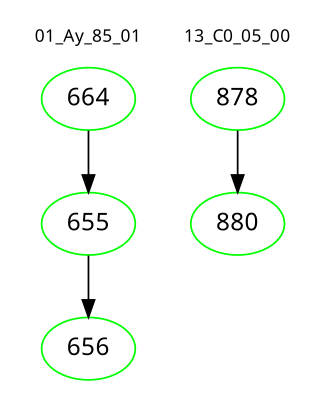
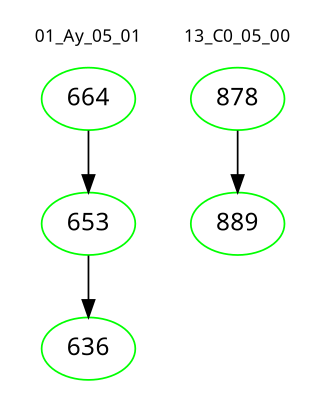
(88, 37) -> (88, 37)
(88, 224) -> (88, 224)
(238, 224) -> (238, 224)
(88, 349) -> (88, 349)
